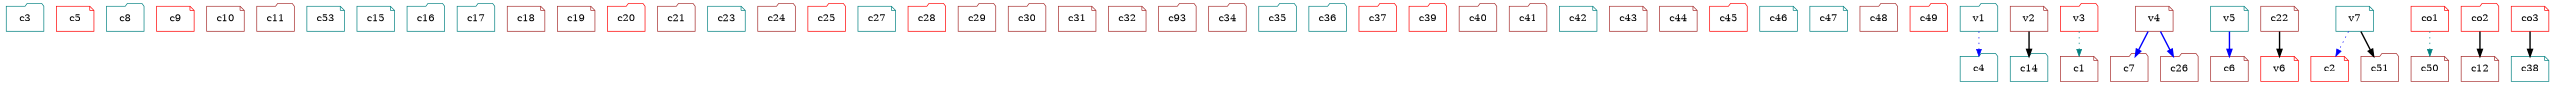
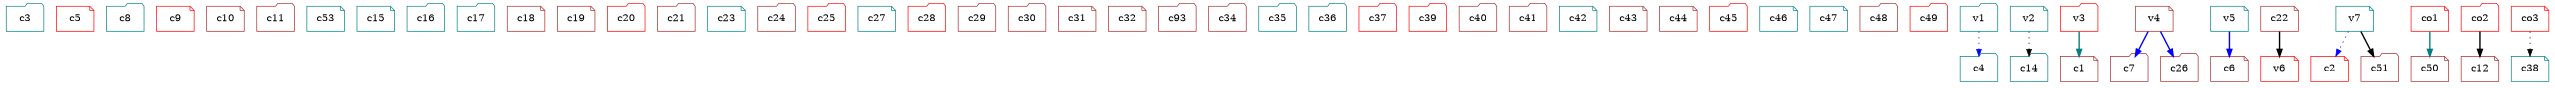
(2029, 19) -> (2029, 19)
(2029, 40) -> (2029, 40)
(2079, 40) -> (2079, 40)
(2430, 40) -> (2430, 40)
(2530, 40) -> (2530, 40)
